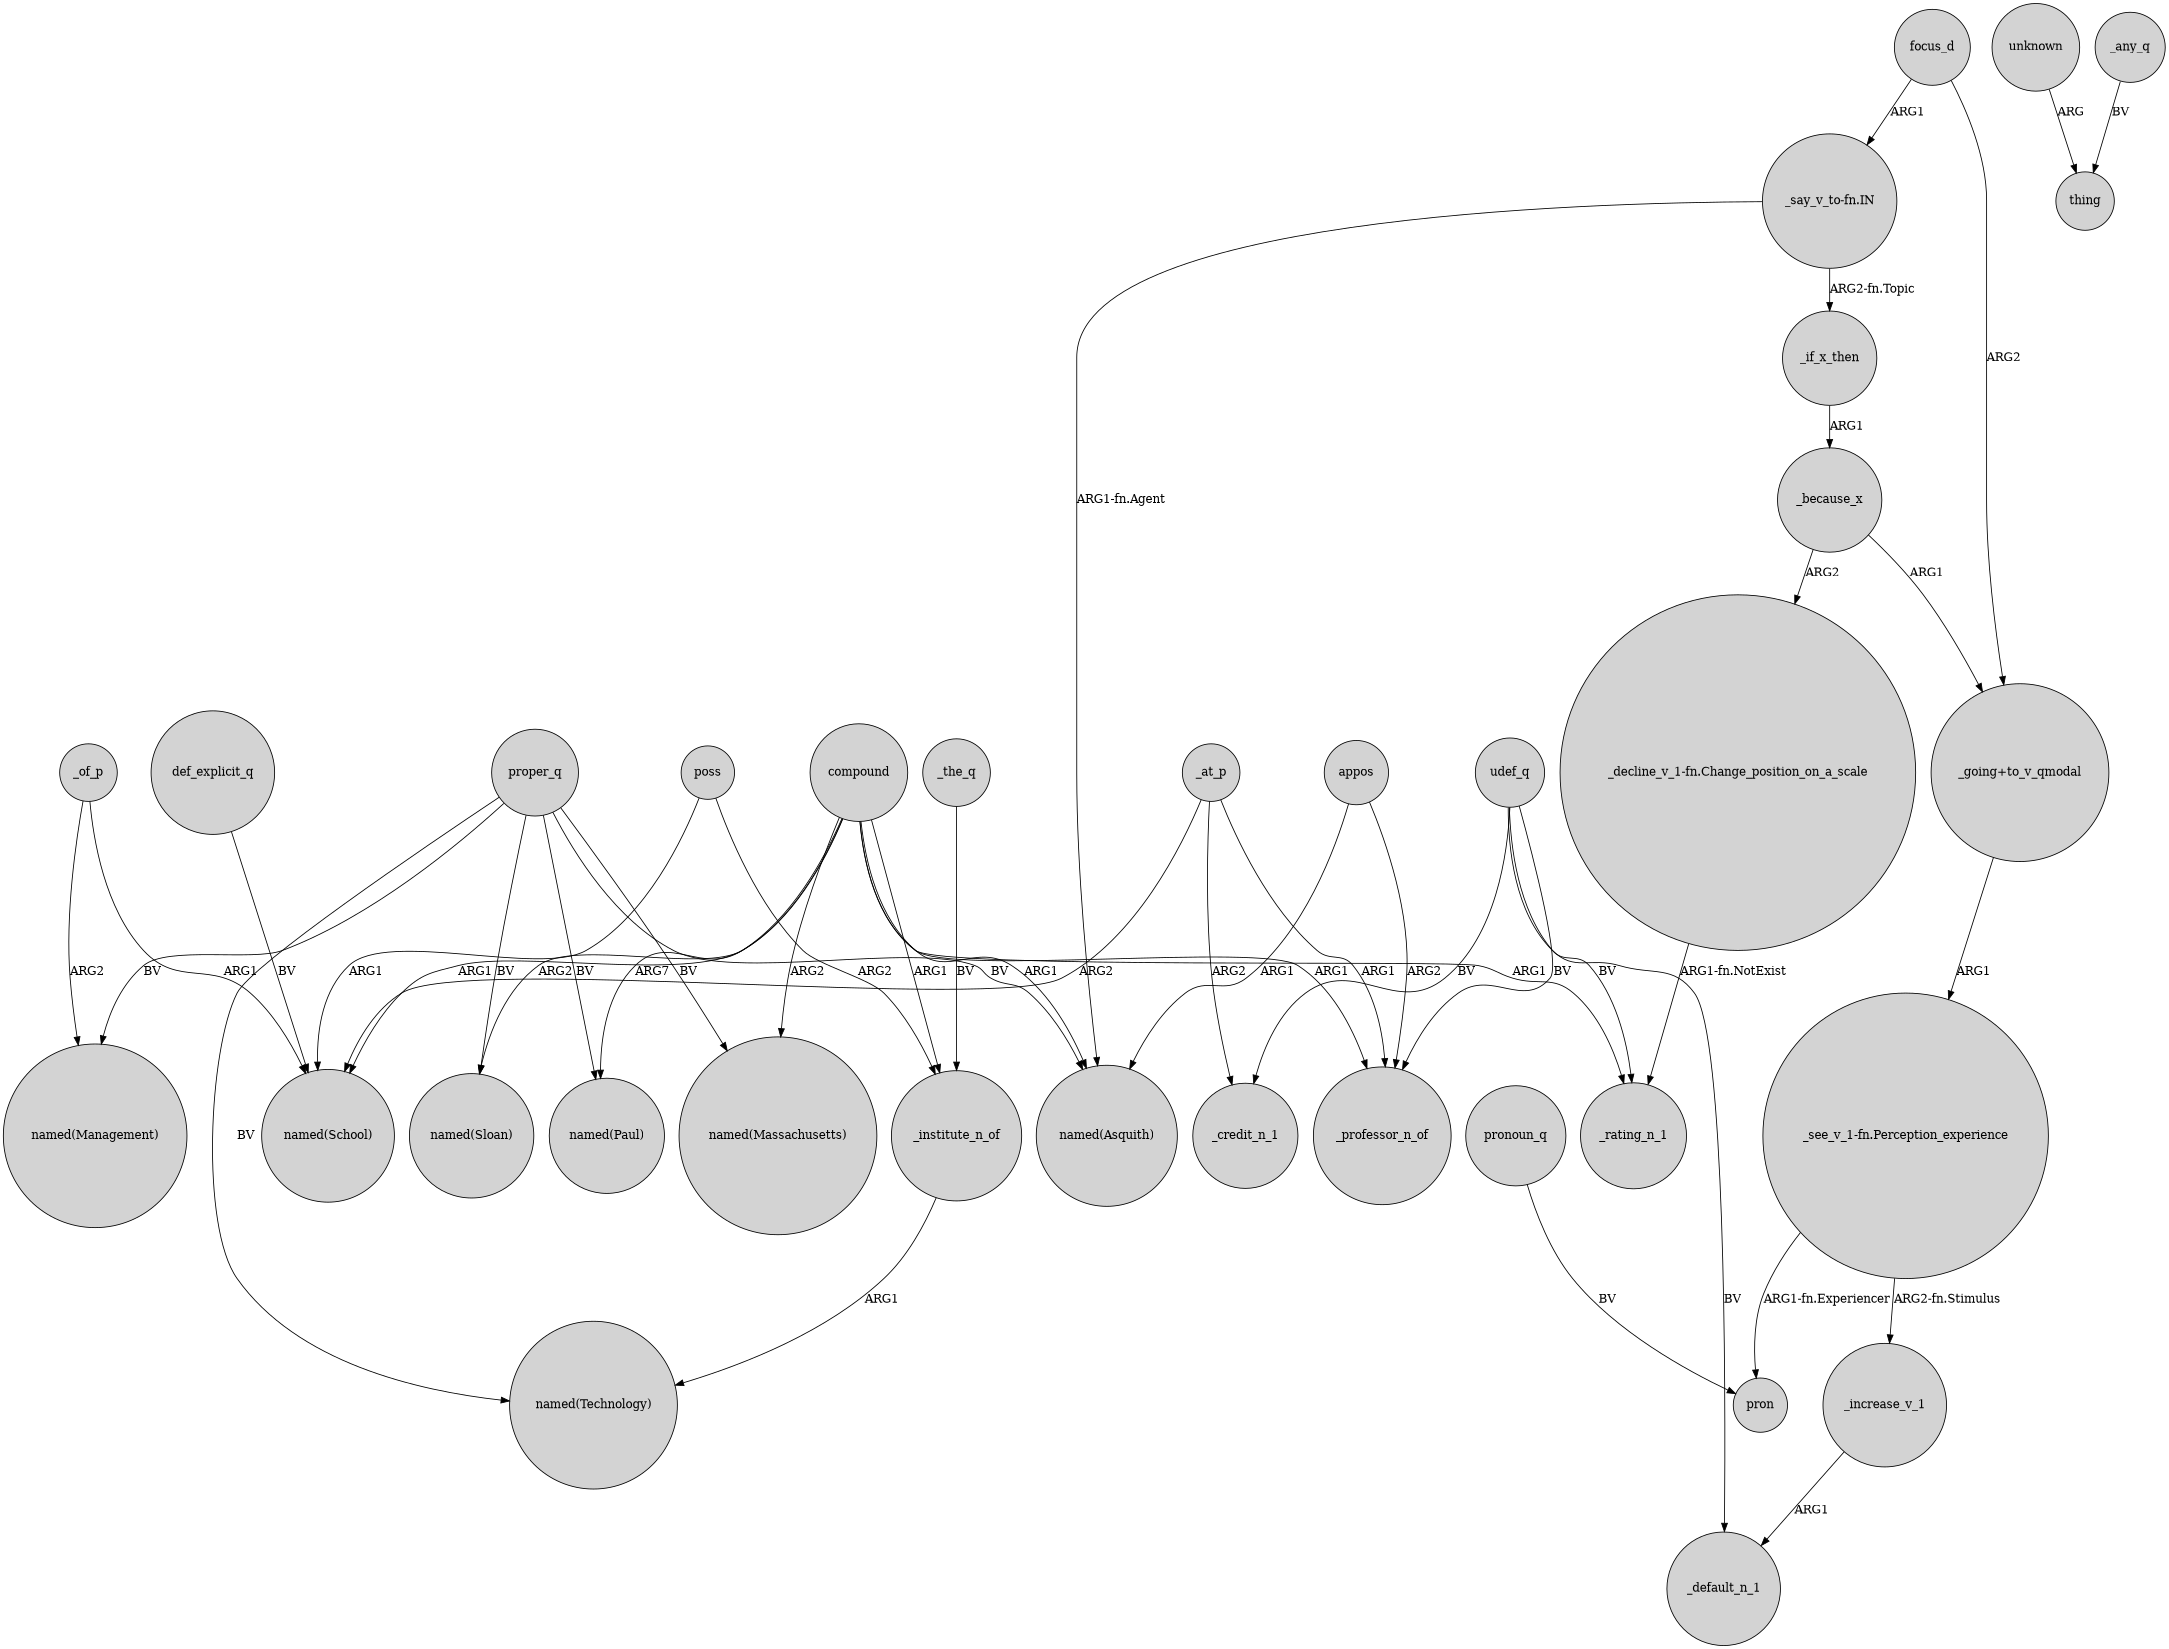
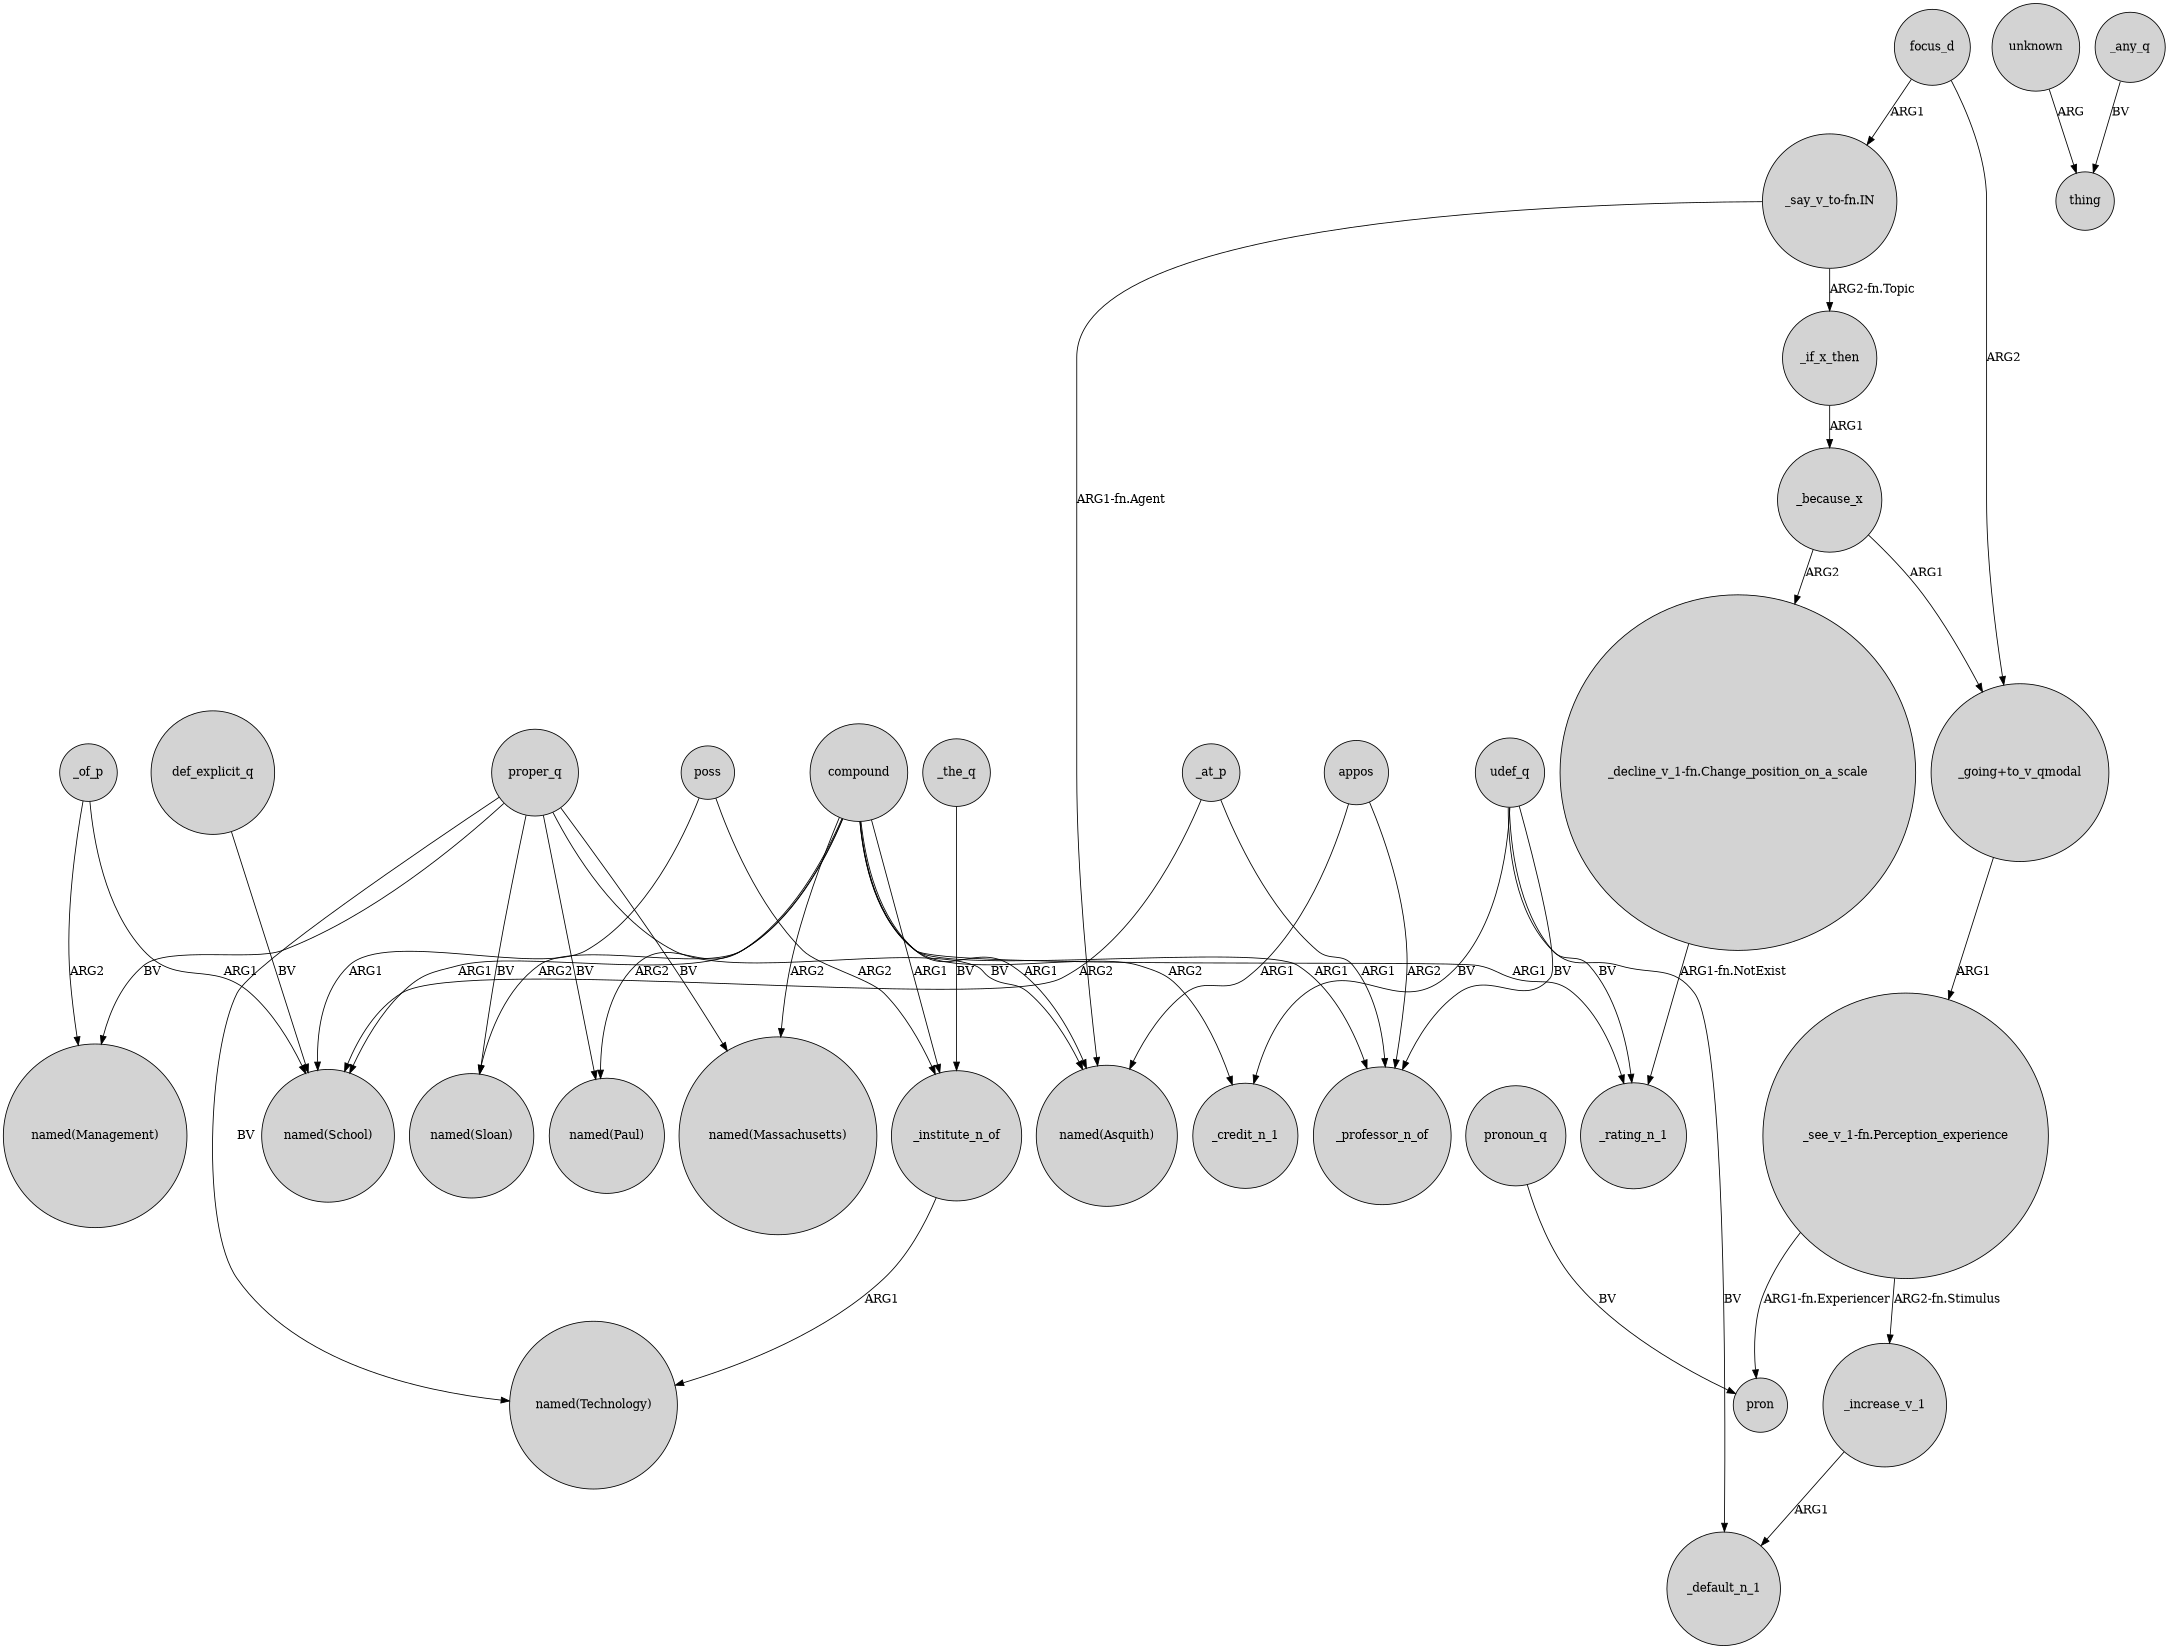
(1209, 940) -> (1146, 968)
(652, 972) -> (652, 972)
